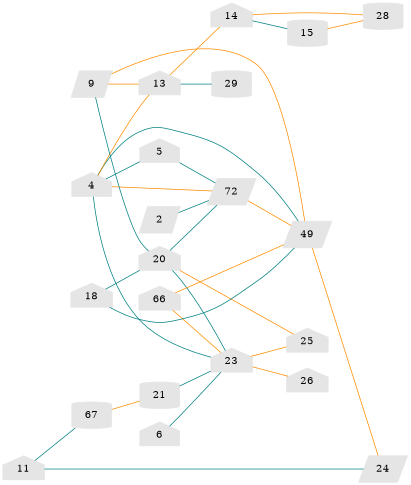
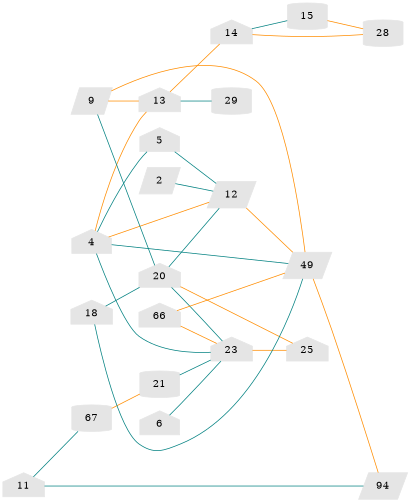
(232, 192) -> (232, 195)
(307, 381) -> none
(383, 469) -> (383, 486)
